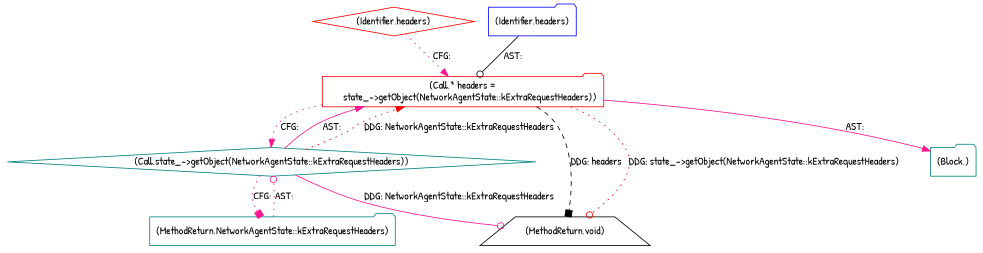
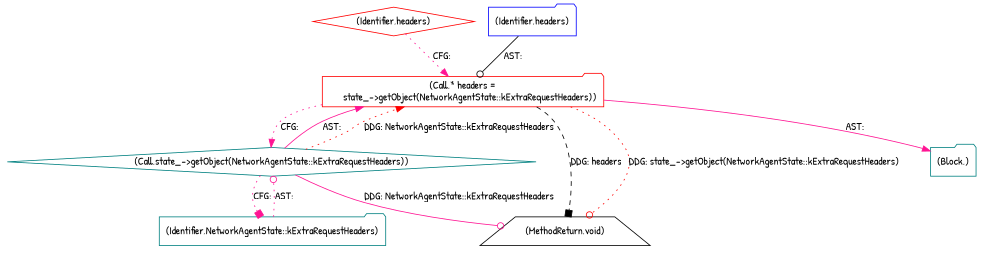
(273, 231) -> (273, 231)
